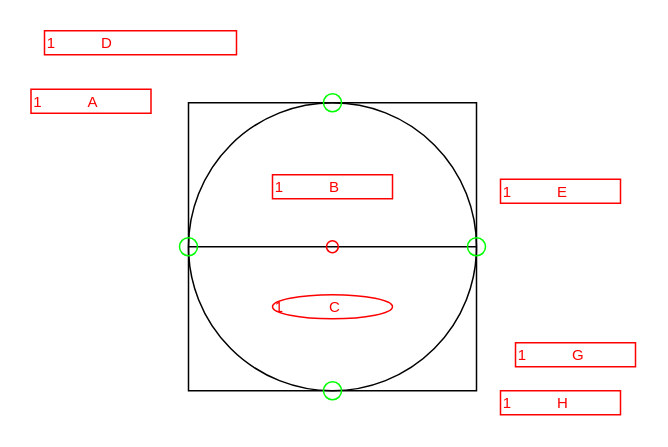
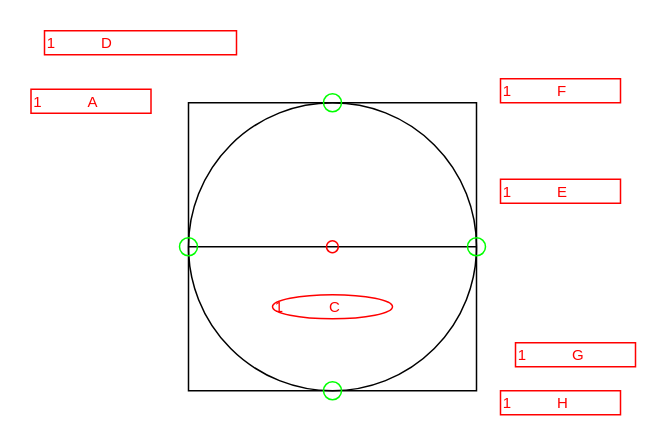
none -> (560, 91)
(332, 187) -> none
